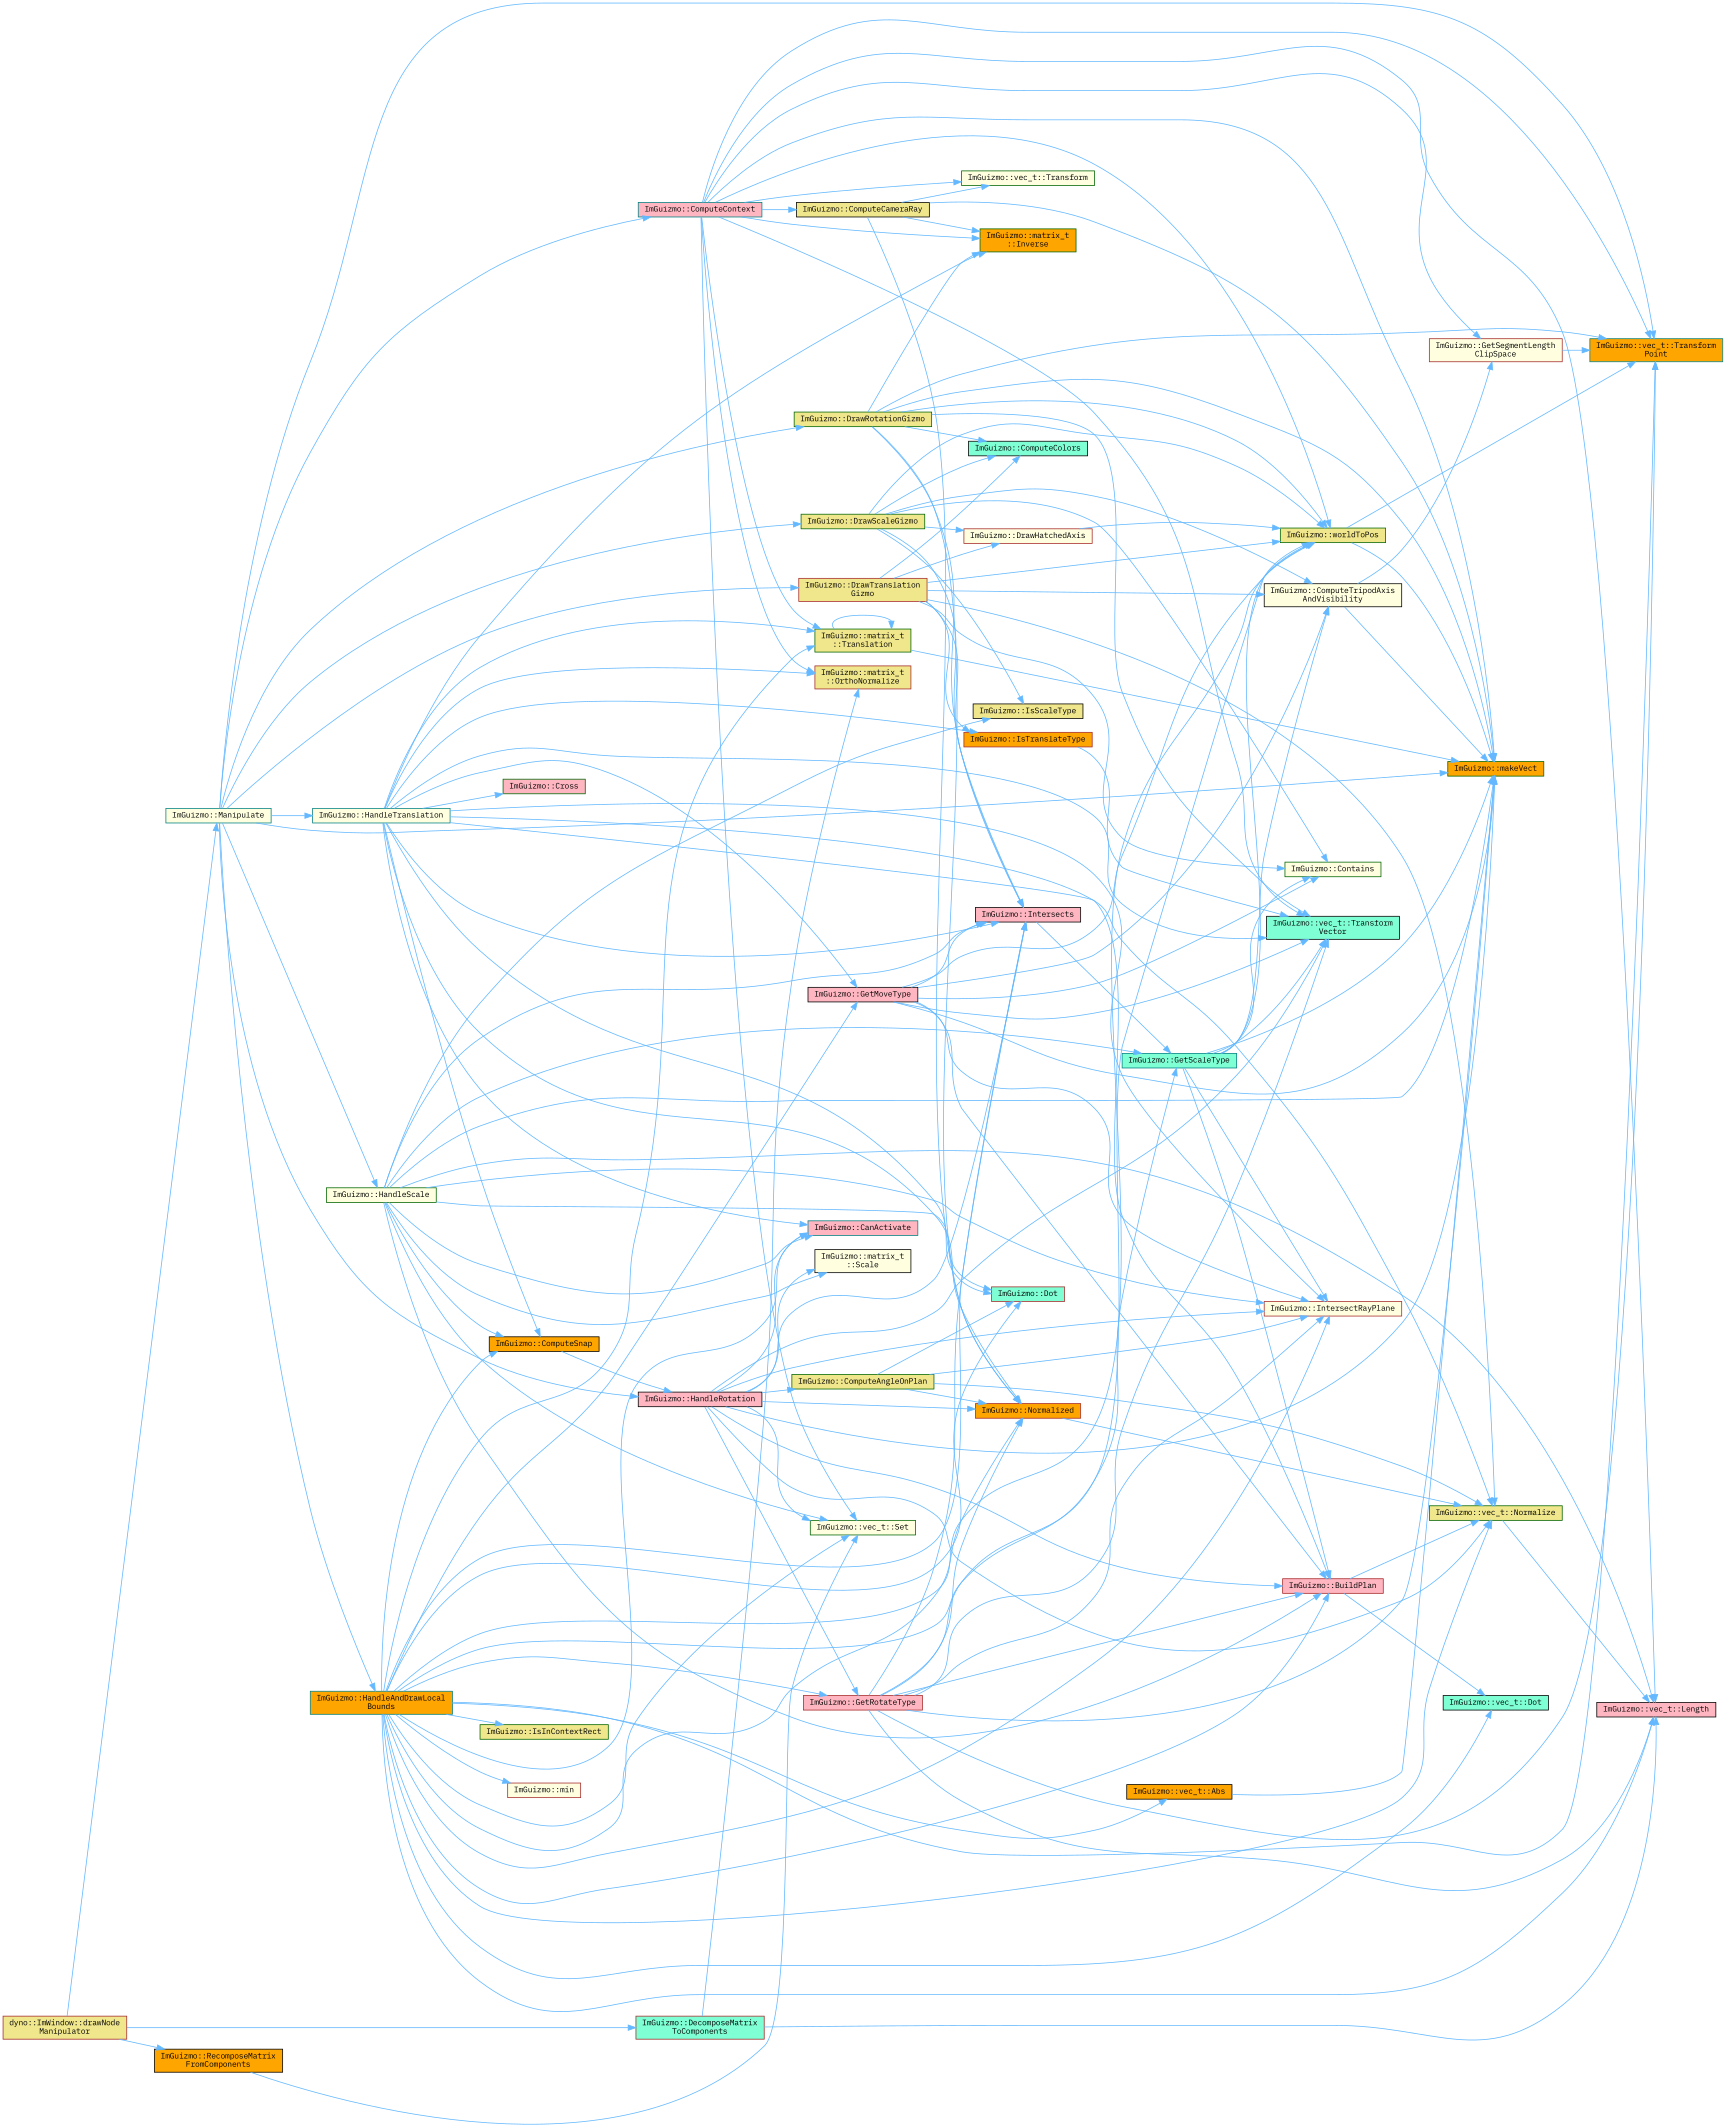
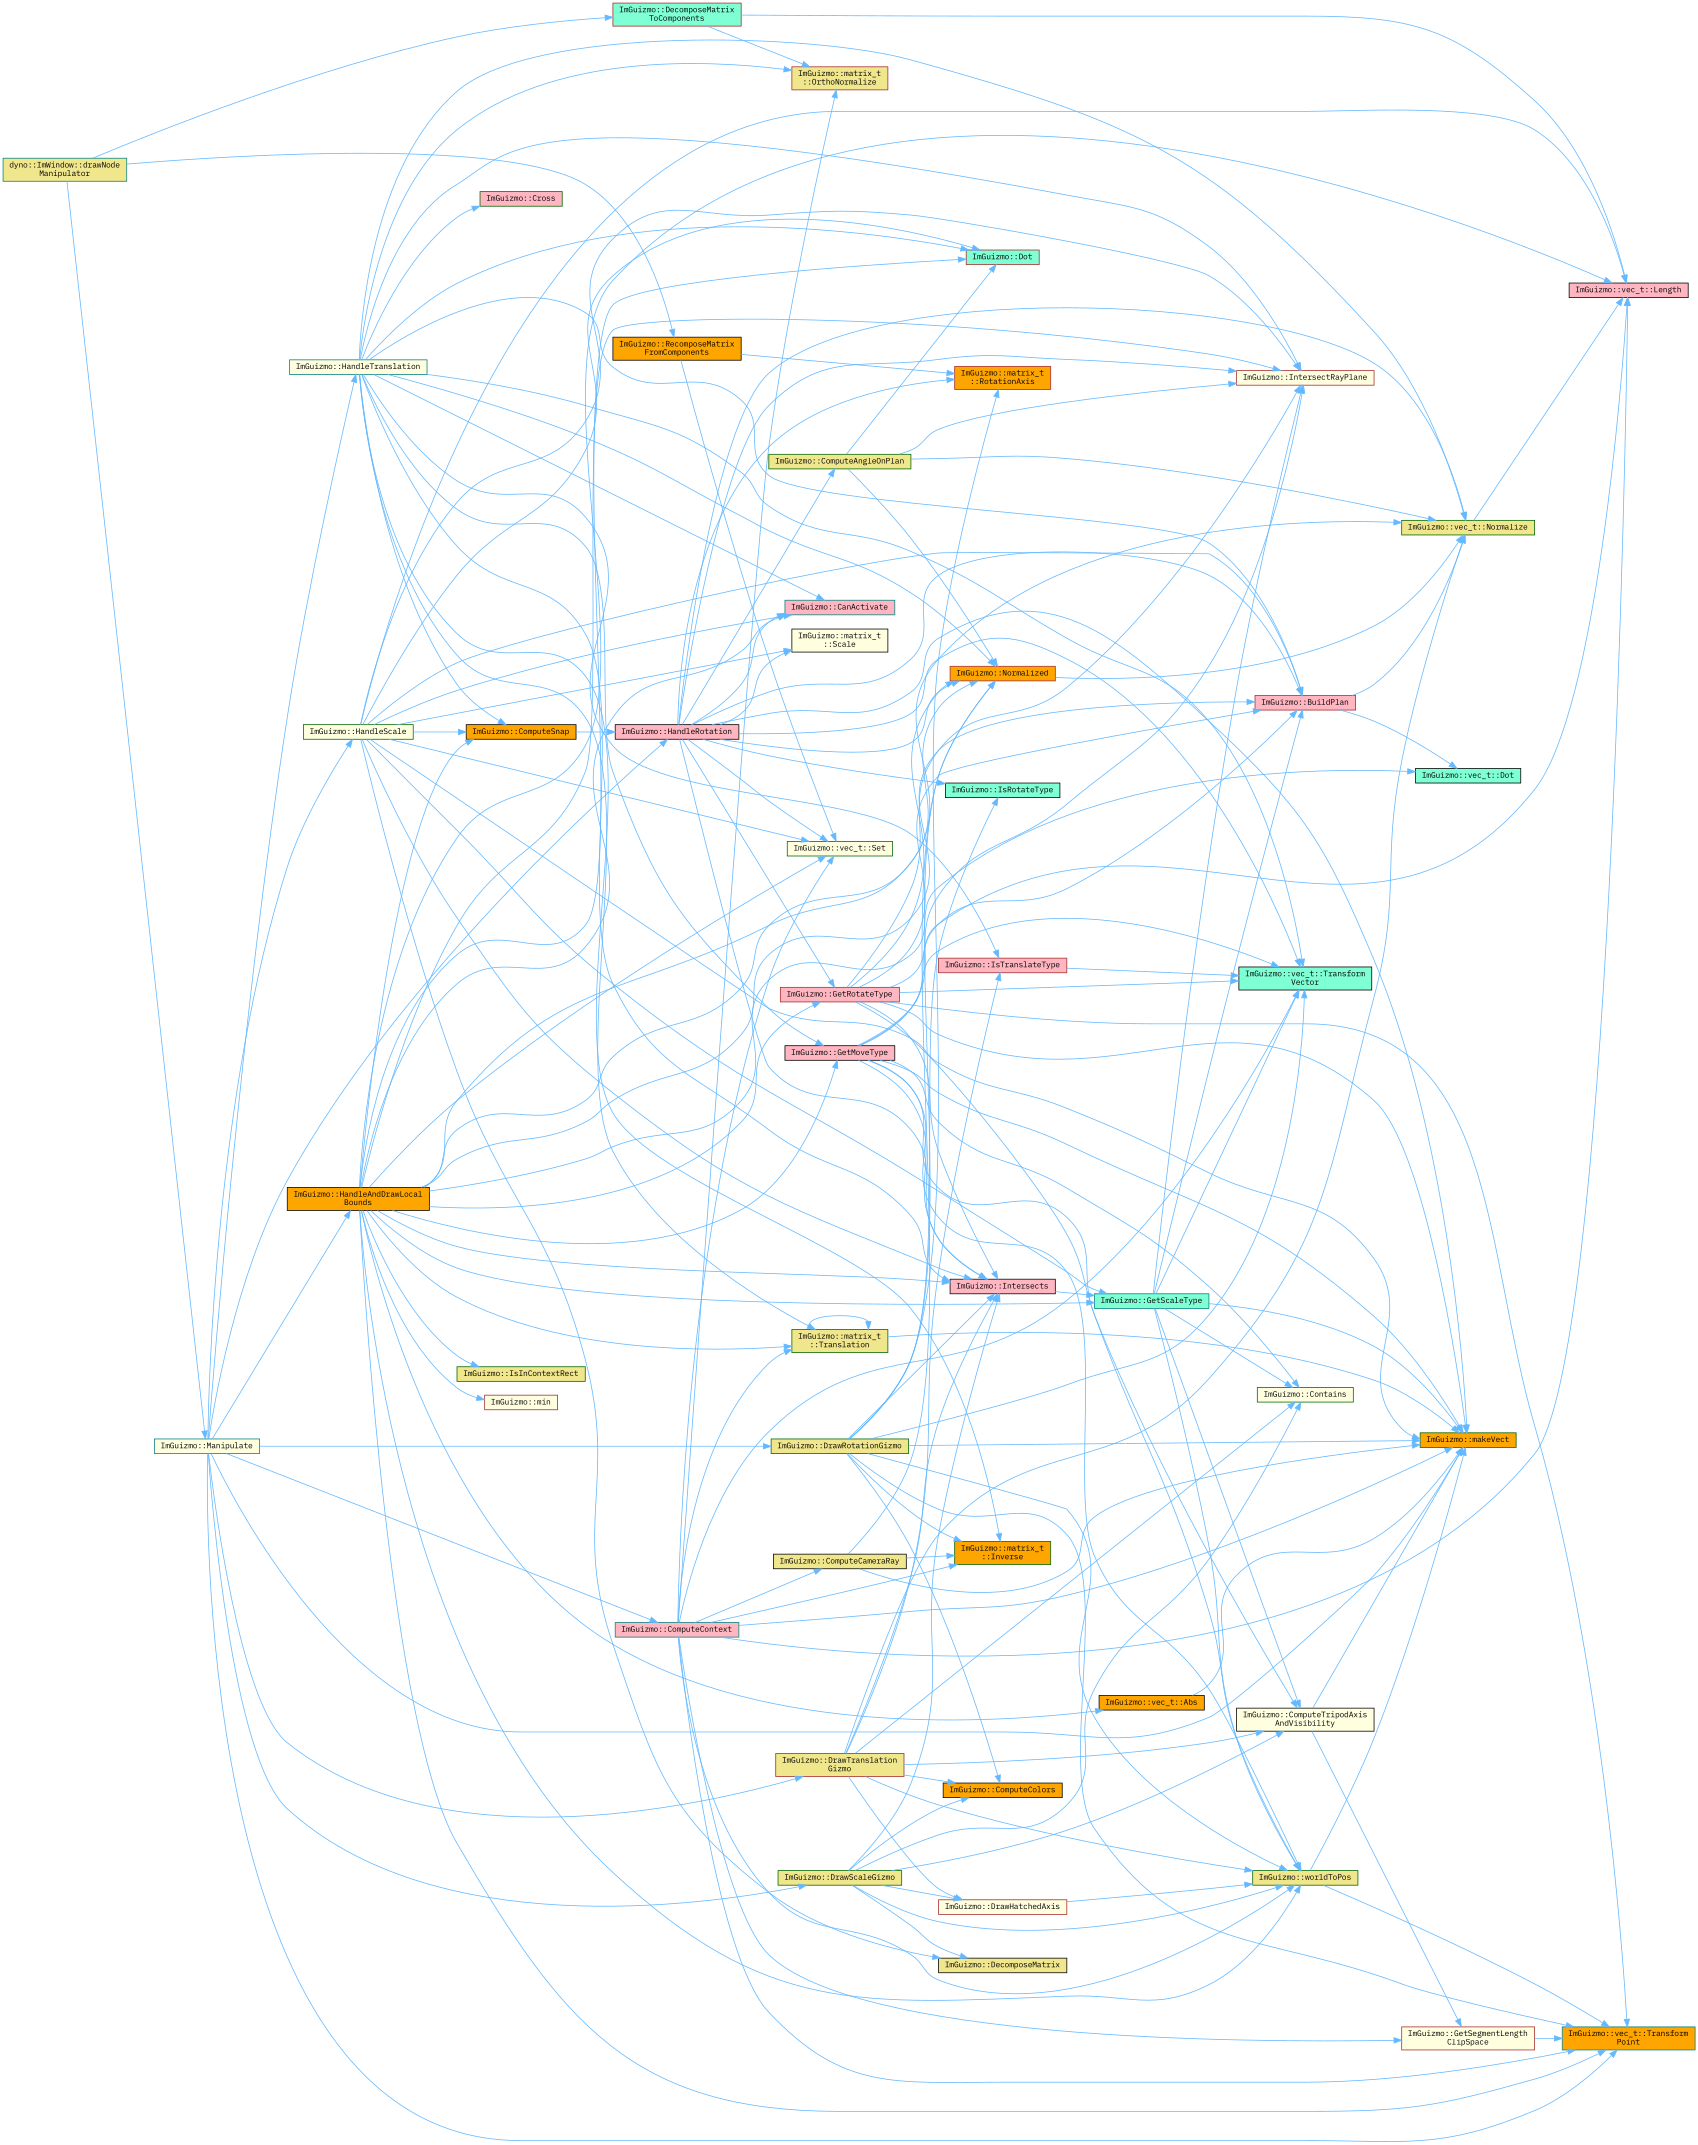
(1028, 178) -> none
none -> (1003, 378)
(1028, 449) -> (1003, 1790)
(1028, 711) -> (1003, 1965)
(1028, 740) -> (1003, 965)
none -> (1003, 790)
(381, 1703) -> (358, 1199)
(65, 2028) -> (65, 170)
